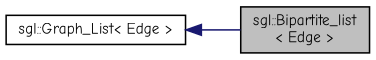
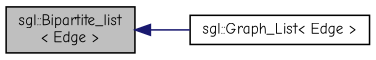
(221, 30) -> (170, 30)
